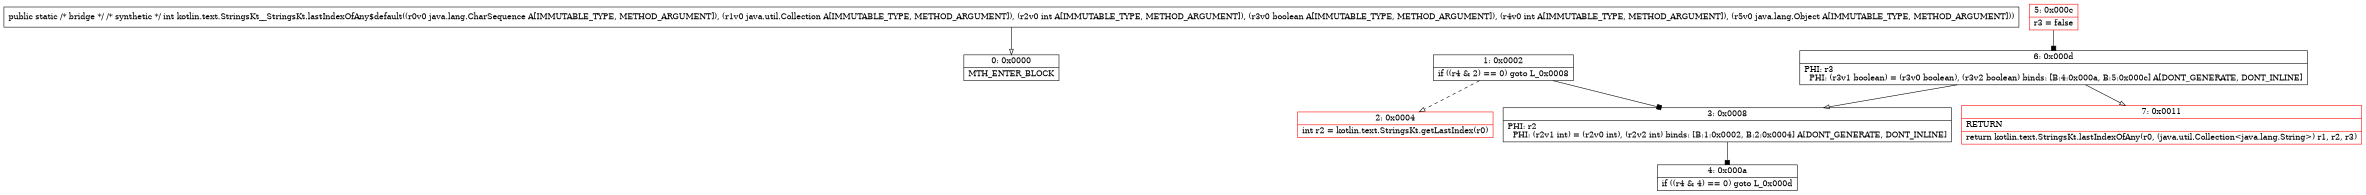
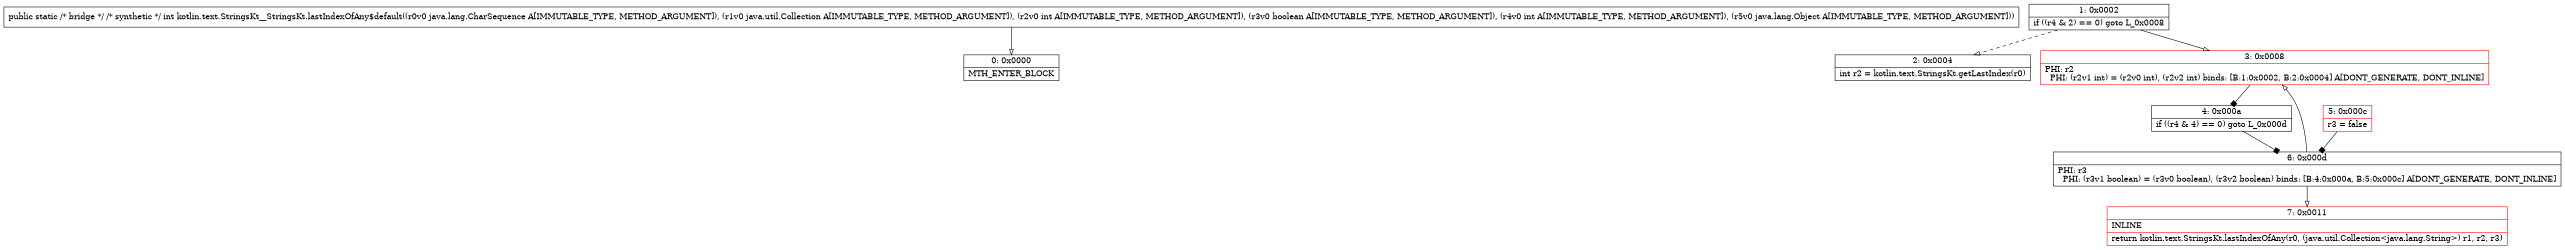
(1604, 94) -> (2172, 39)
(1395, 125) -> (1933, 68)
(1727, 125) -> (2265, 68)
(1984, 125) -> (2127, 226)
none -> (2258, 140)
